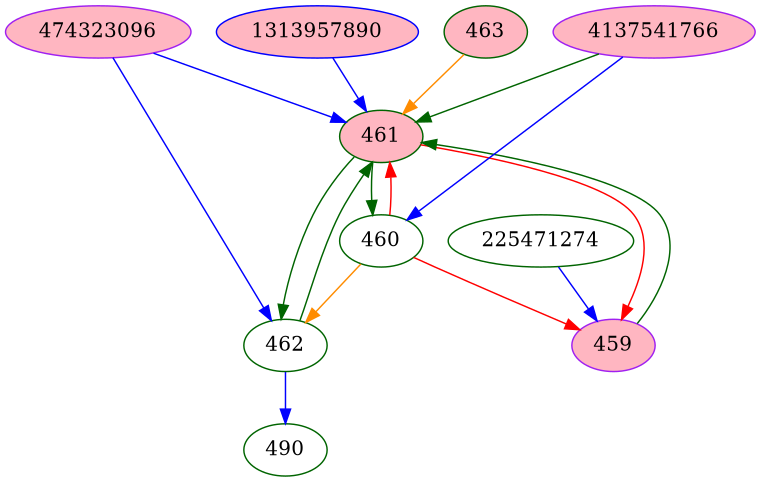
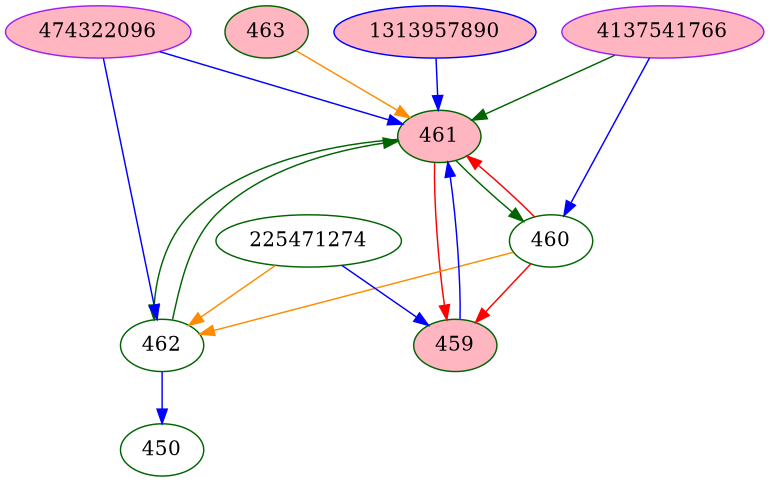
(98, 32) -> (98, 32)
(610, 185) -> (458, 248)
none -> (238, 291)
(613, 345) -> (455, 345)
(285, 450) -> (162, 450)
